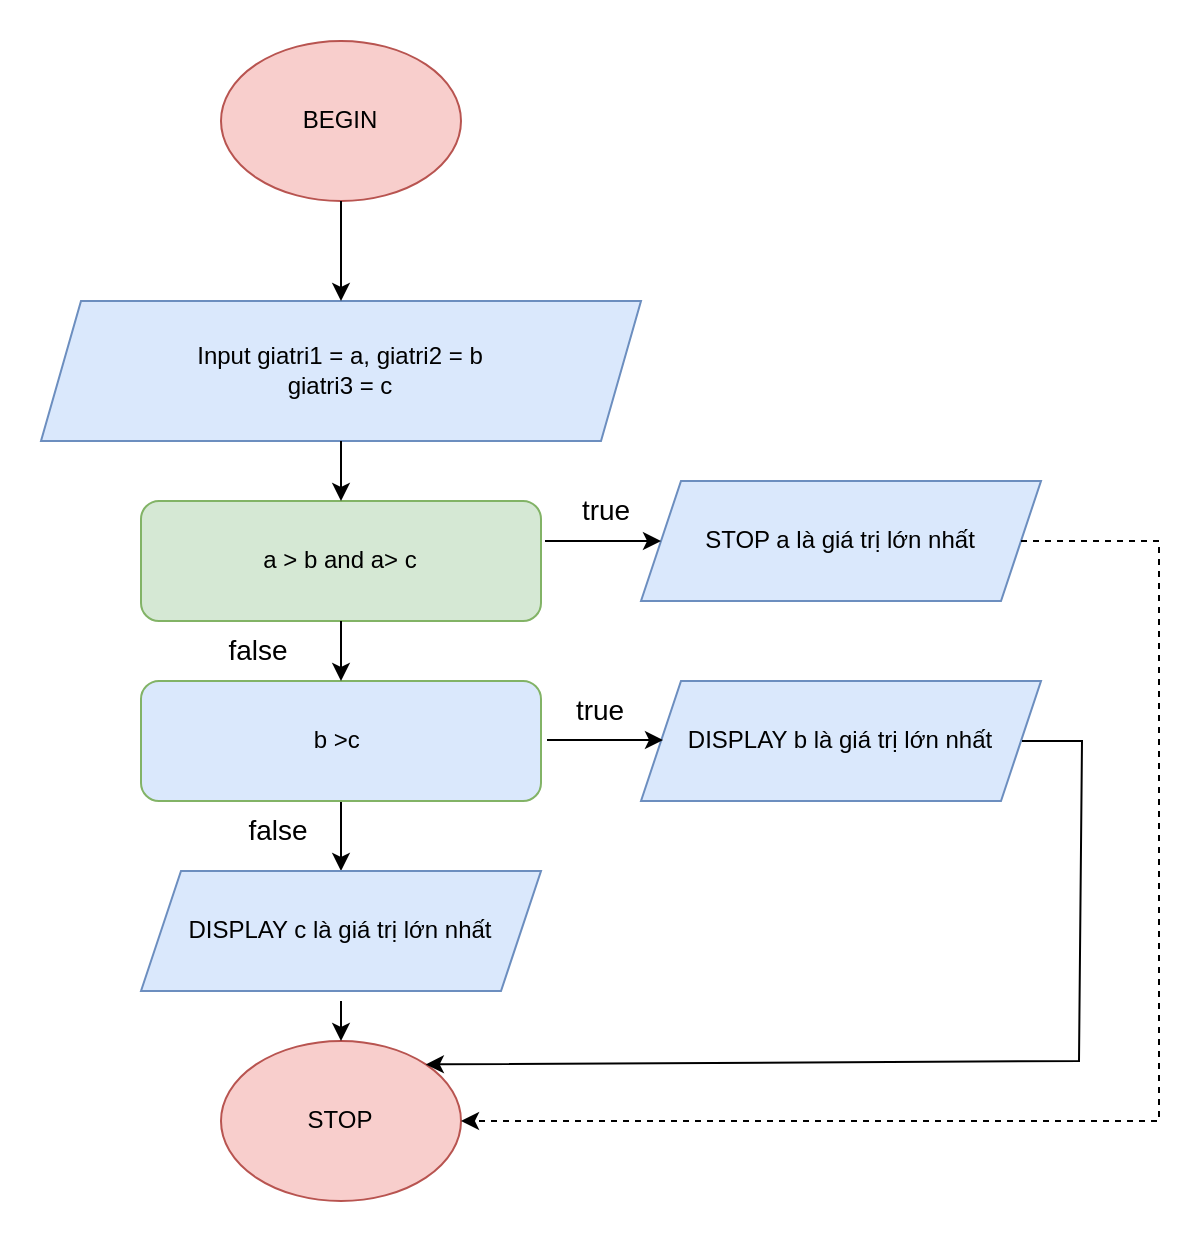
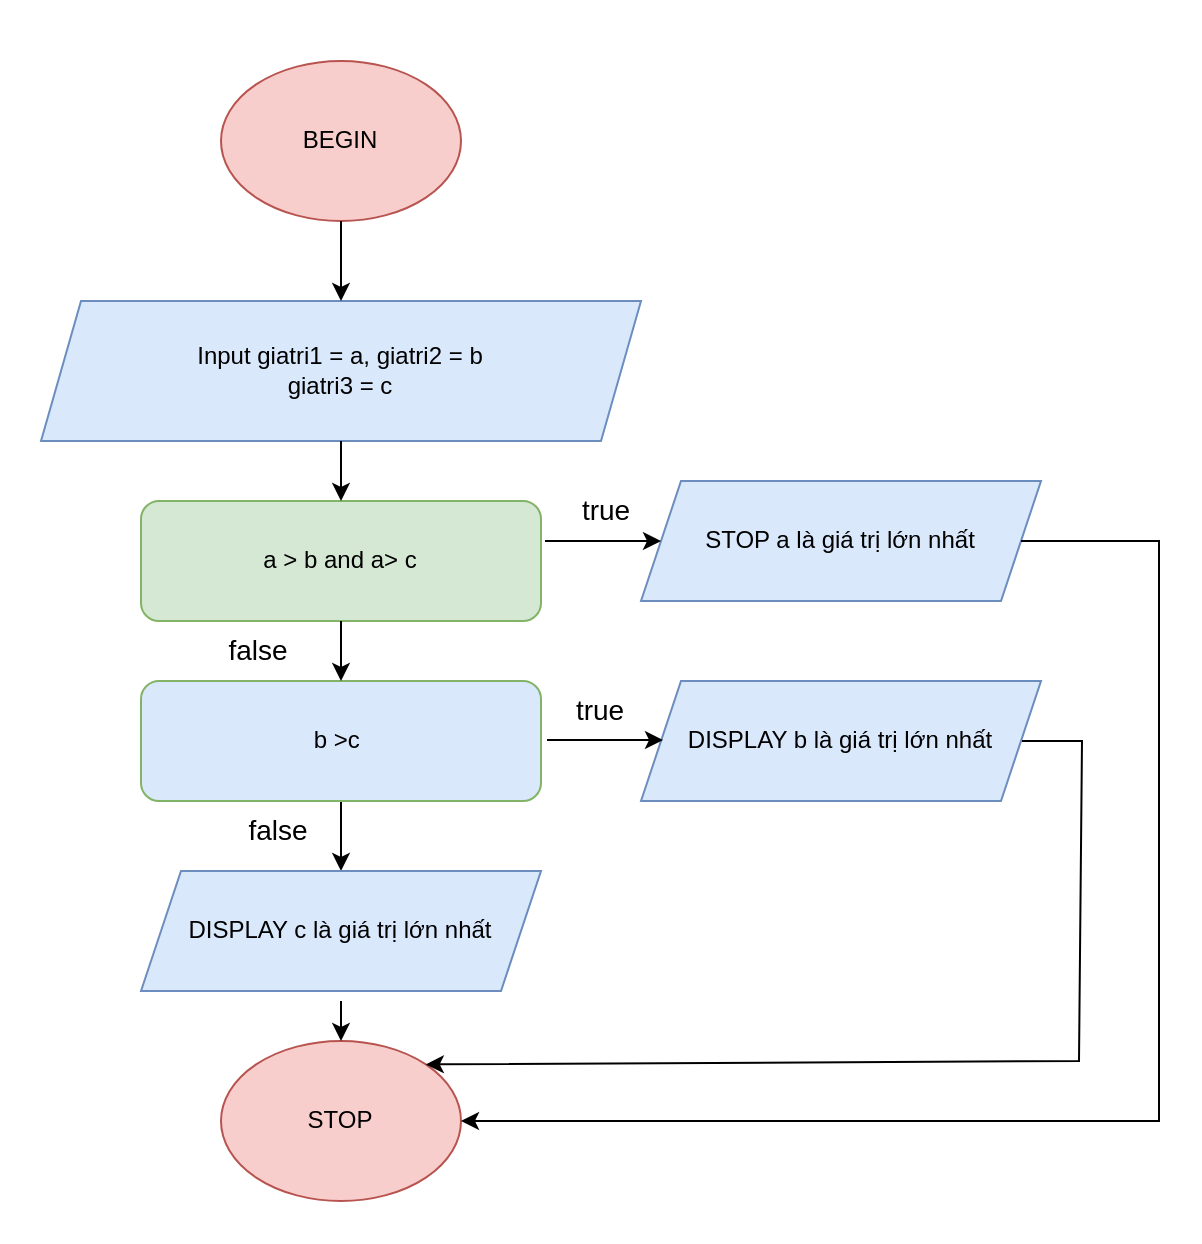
(341, 121) -> (341, 141)
(1159, 1106) -> (1159, 1106)
